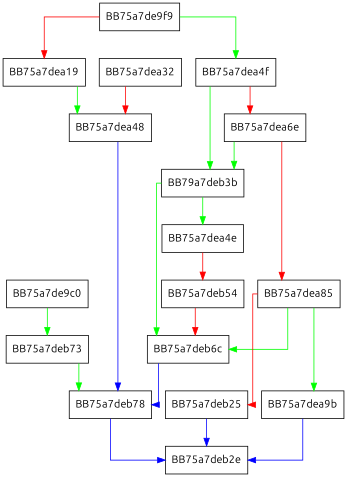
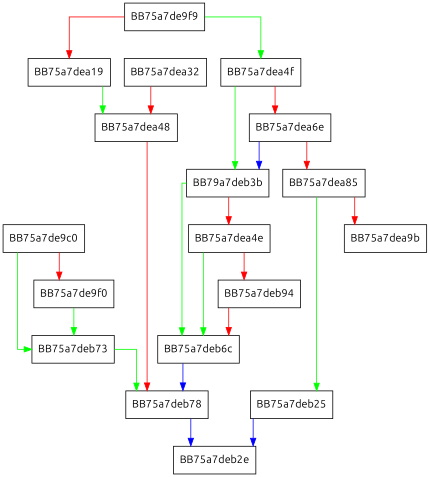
(234, 151) -> (259, 151)
(203, 207) -> (229, 207)
(118, 262) -> (147, 262)
none -> (74, 294)
(203, 294) -> (259, 294)
(253, 344) -> (317, 290)
(314, 346) -> (355, 207)
(283, 349) -> (203, 290)
(300, 460) -> none
